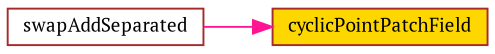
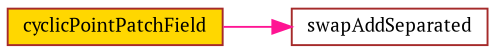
(228, 27) -> (248, 27)
